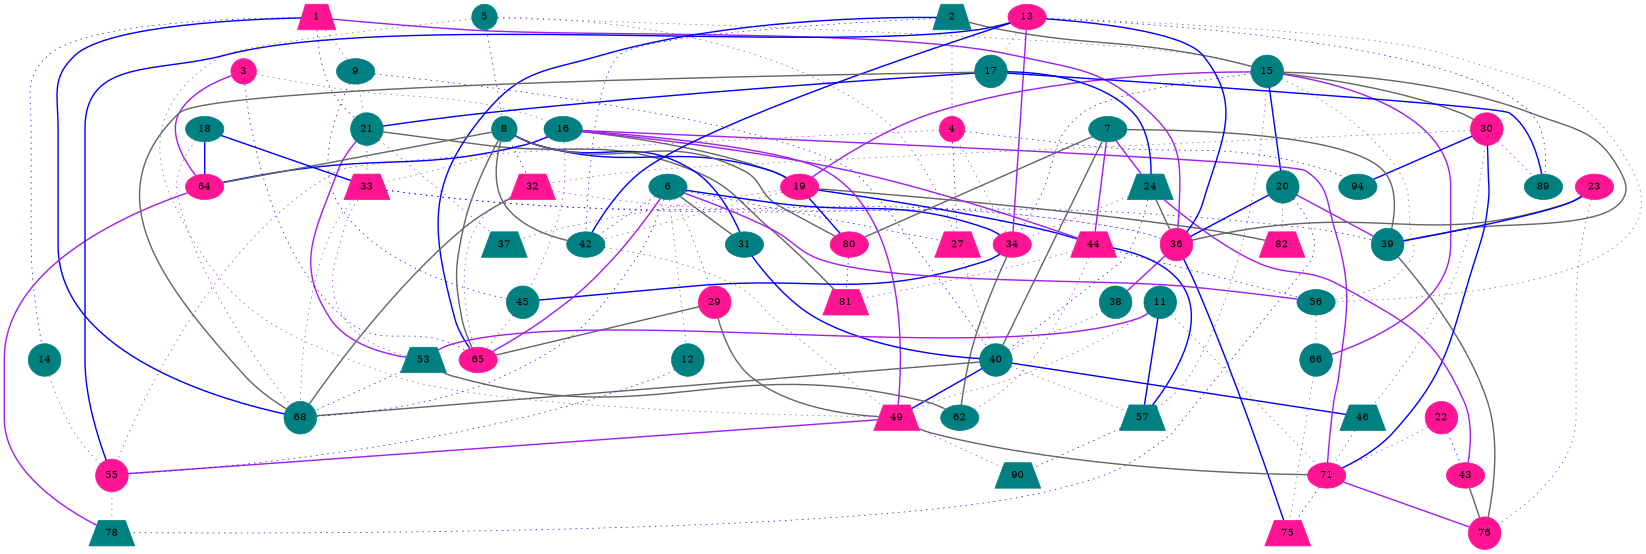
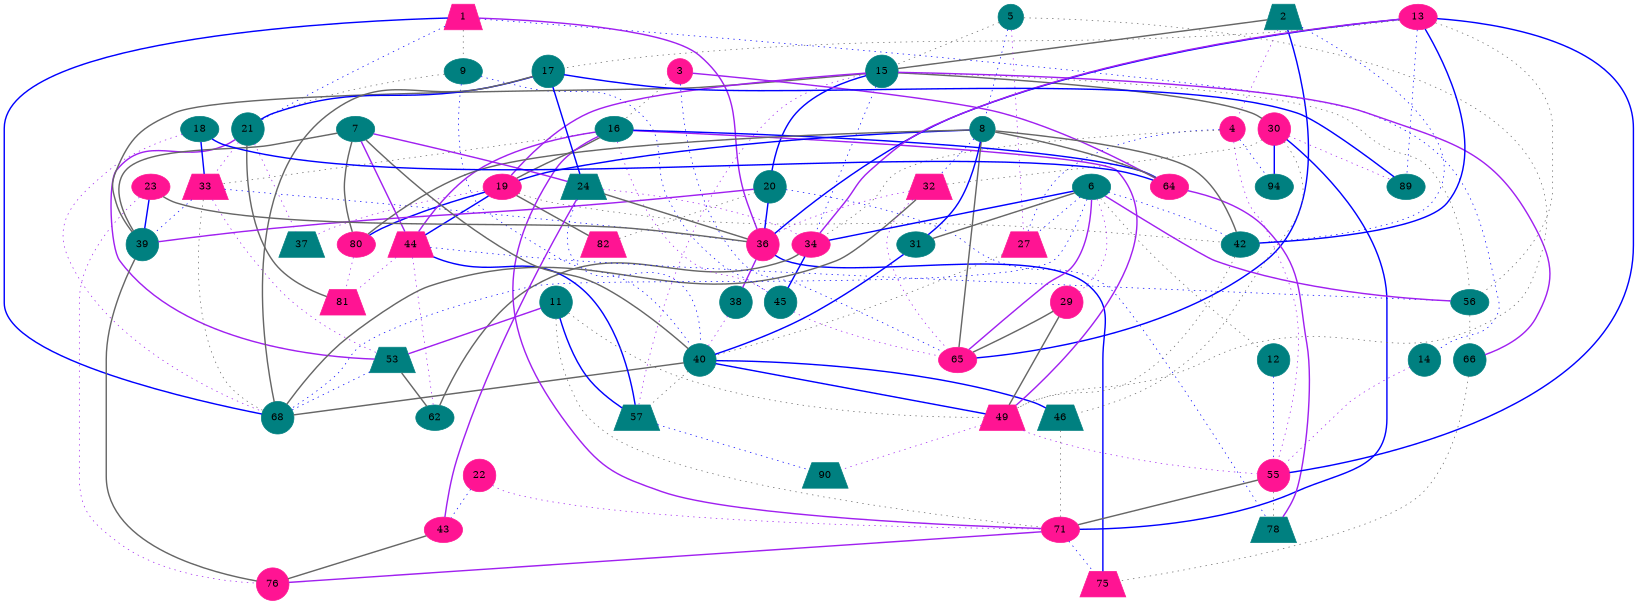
(848, 273) -> (350, 273)
(503, 447) -> (1139, 460)
(1112, 463) -> (1168, 502)
